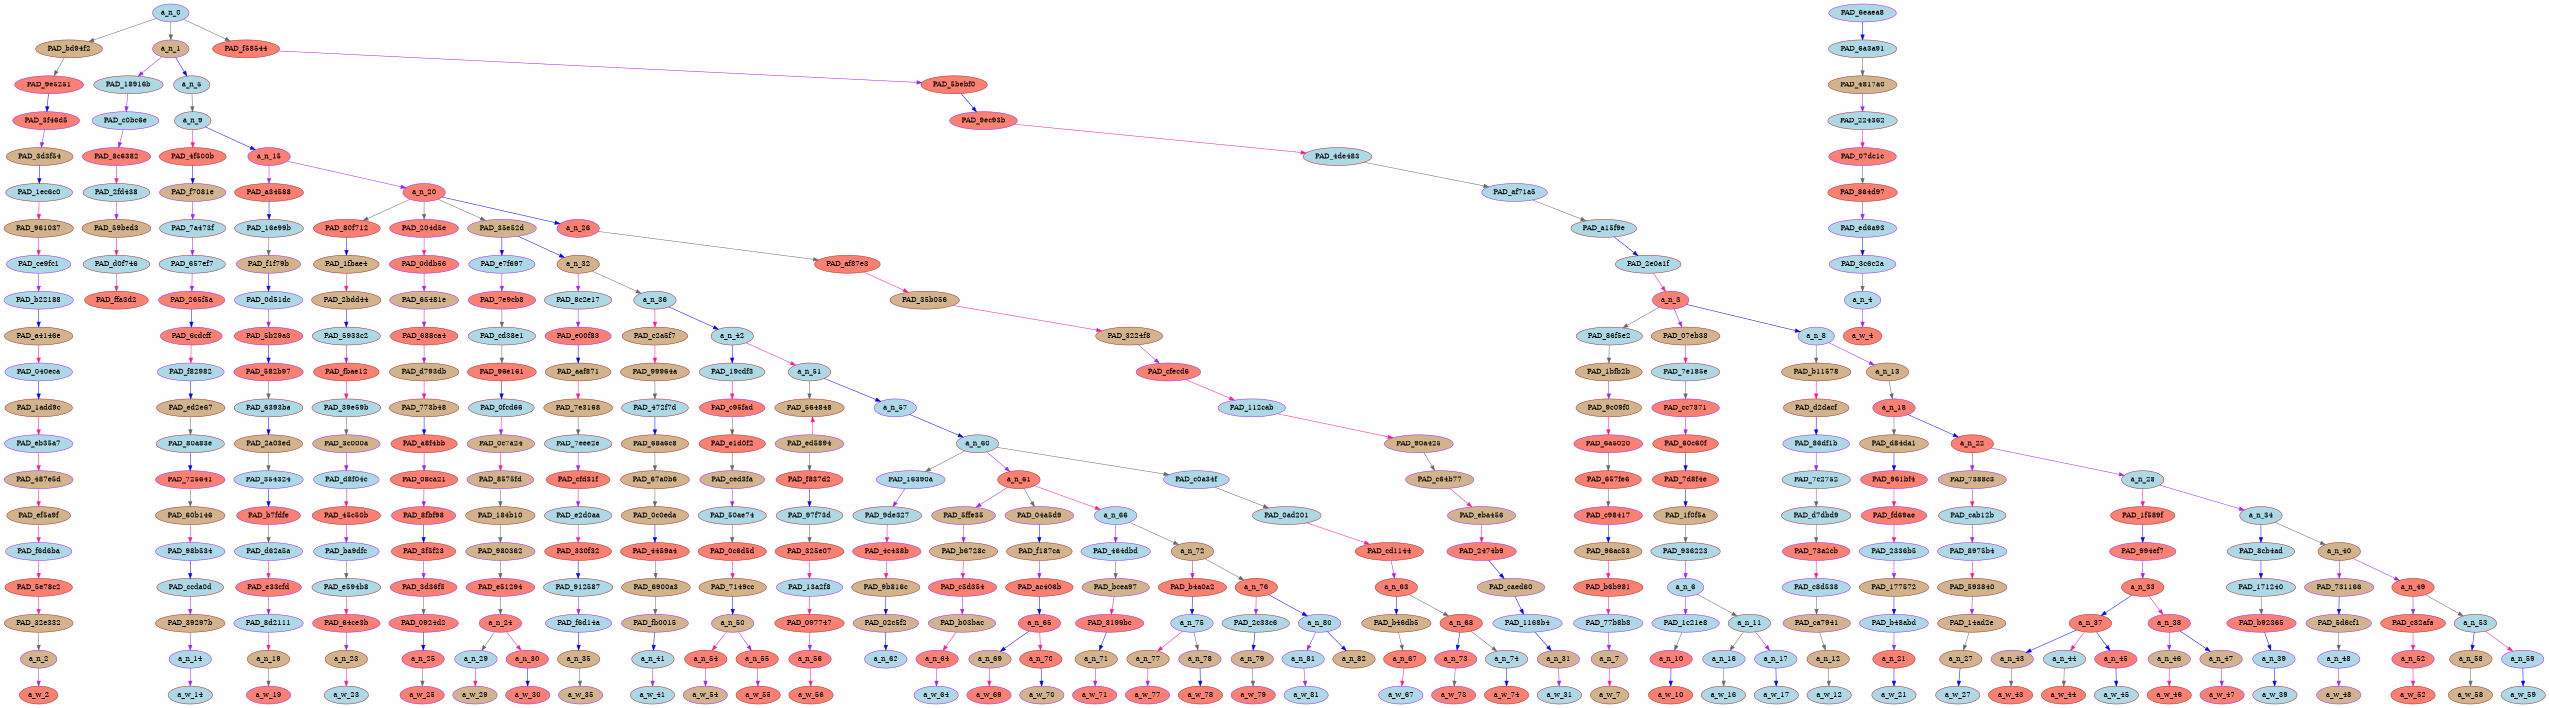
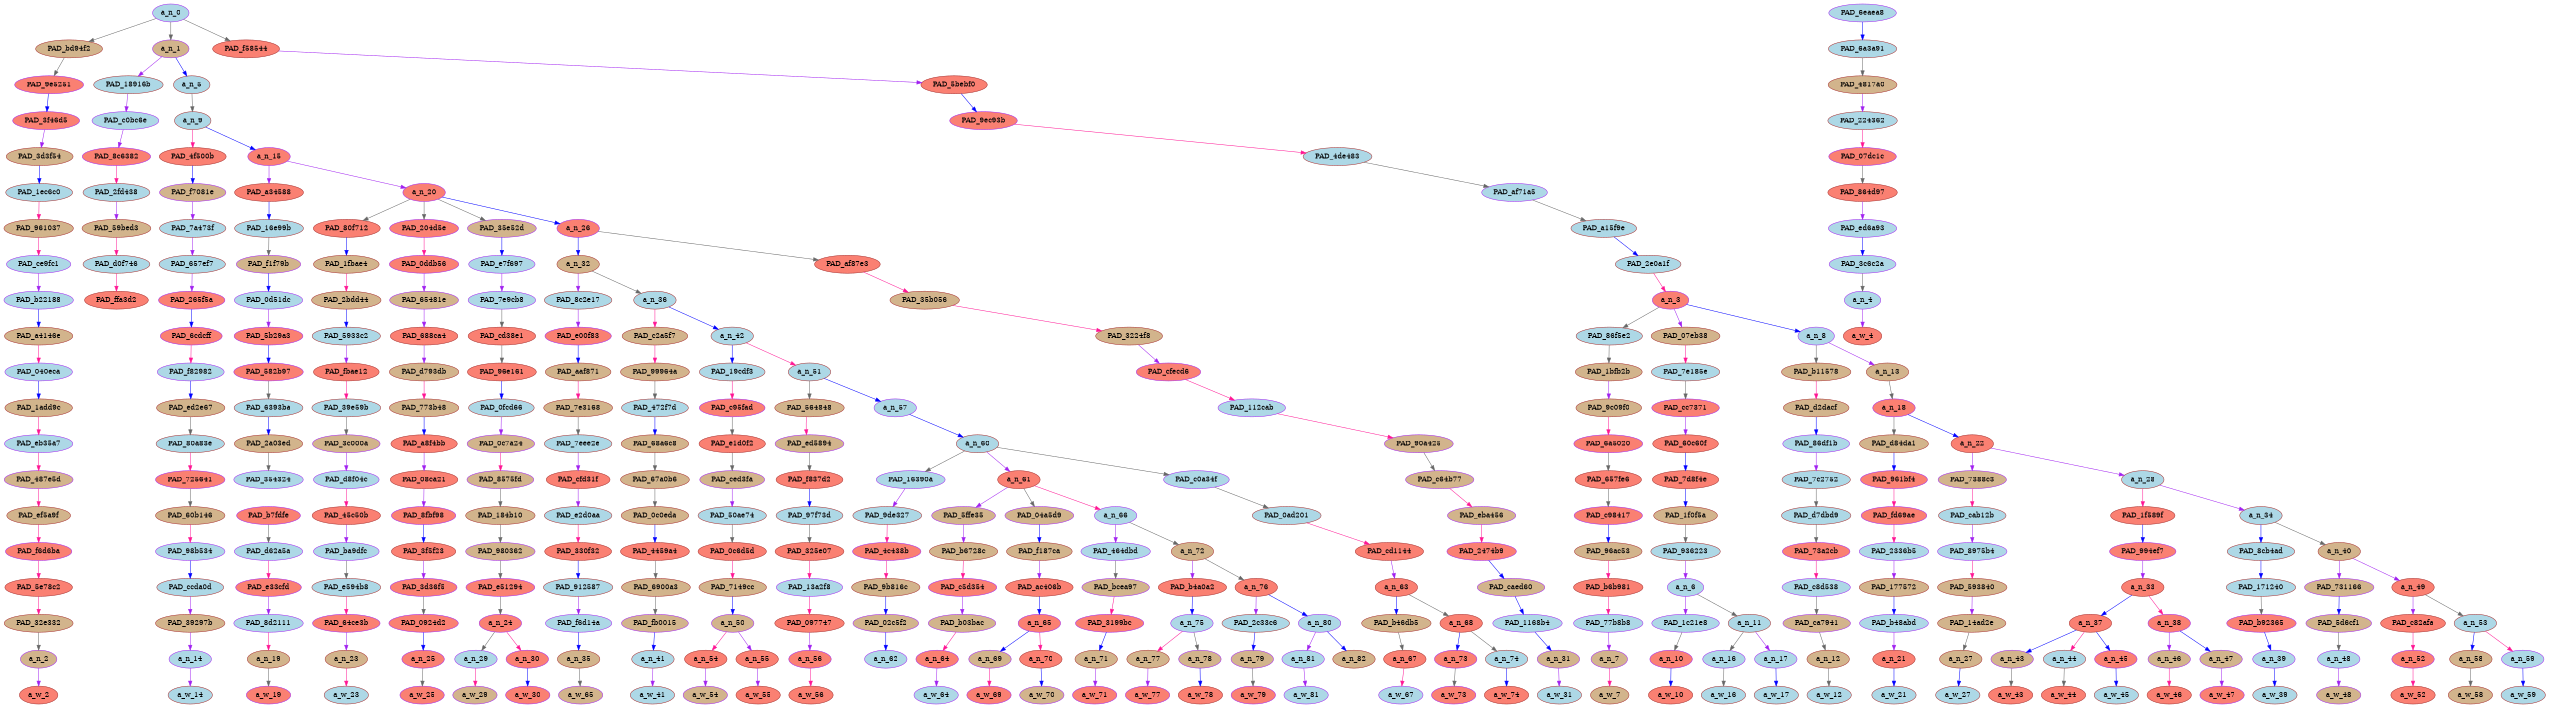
(539, 246) -> (578, 244)
(502, 300) -> (502, 300)
(502, 336) -> (502, 336)
(813, 428) -> (806, 423)
(190, 459) -> (190, 459)
(269, 495) -> none
(39, 551) -> (39, 551)
(581, 695) -> (581, 695)
